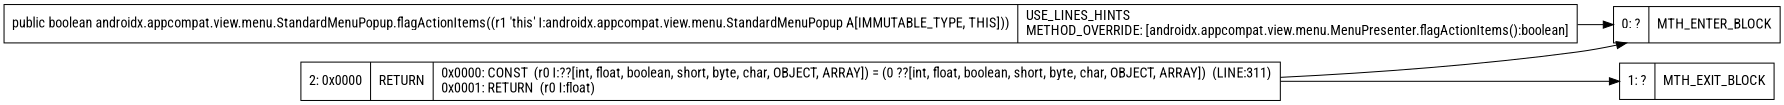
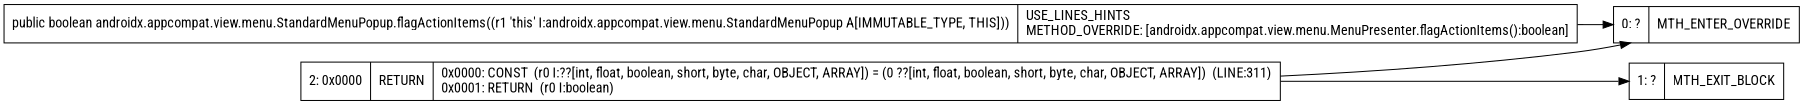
(1715, 24) -> (1724, 24)
(520, 88) -> (530, 88)
